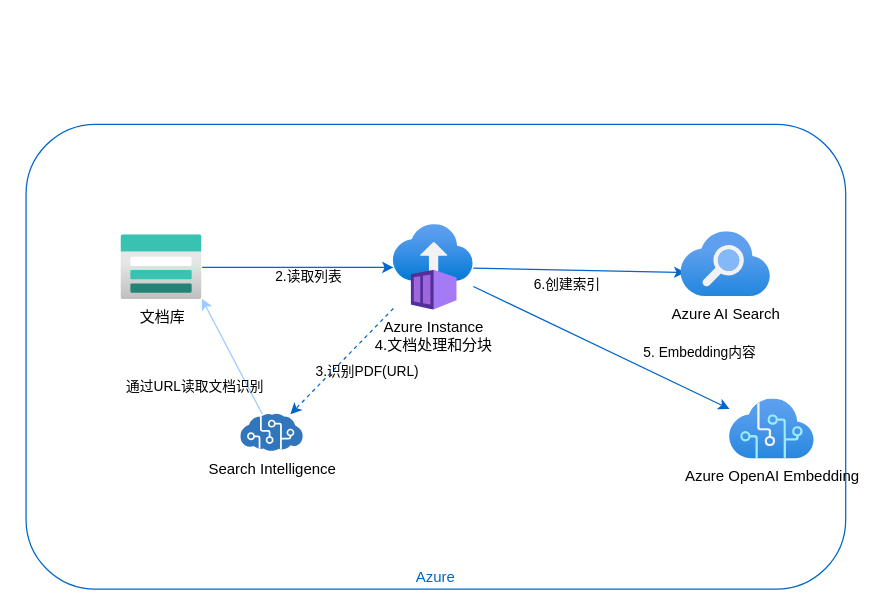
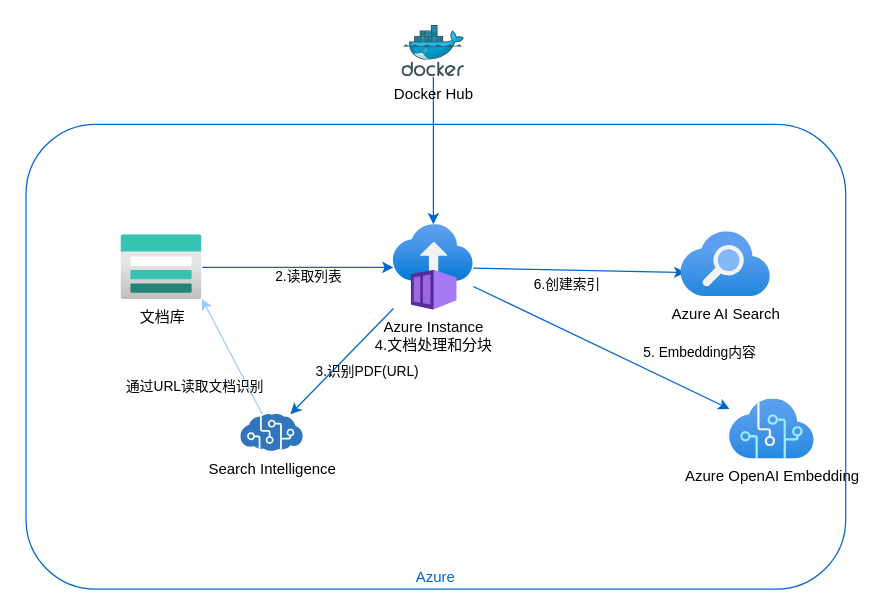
none -> (433, 51)
none -> (433, 146)
(345, 358) -> (345, 358)
